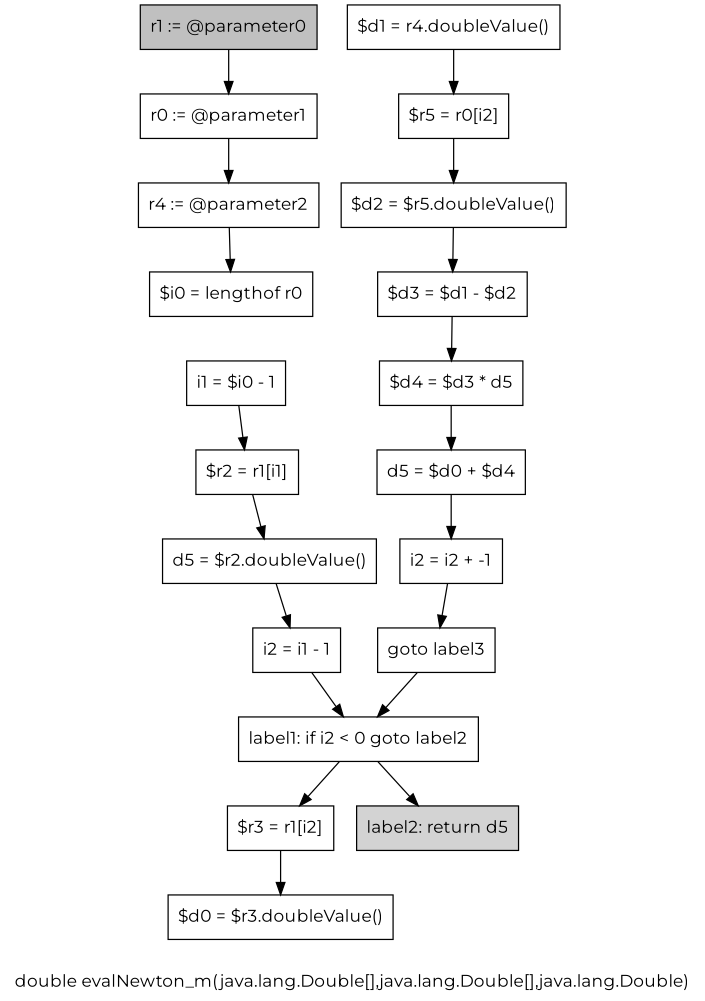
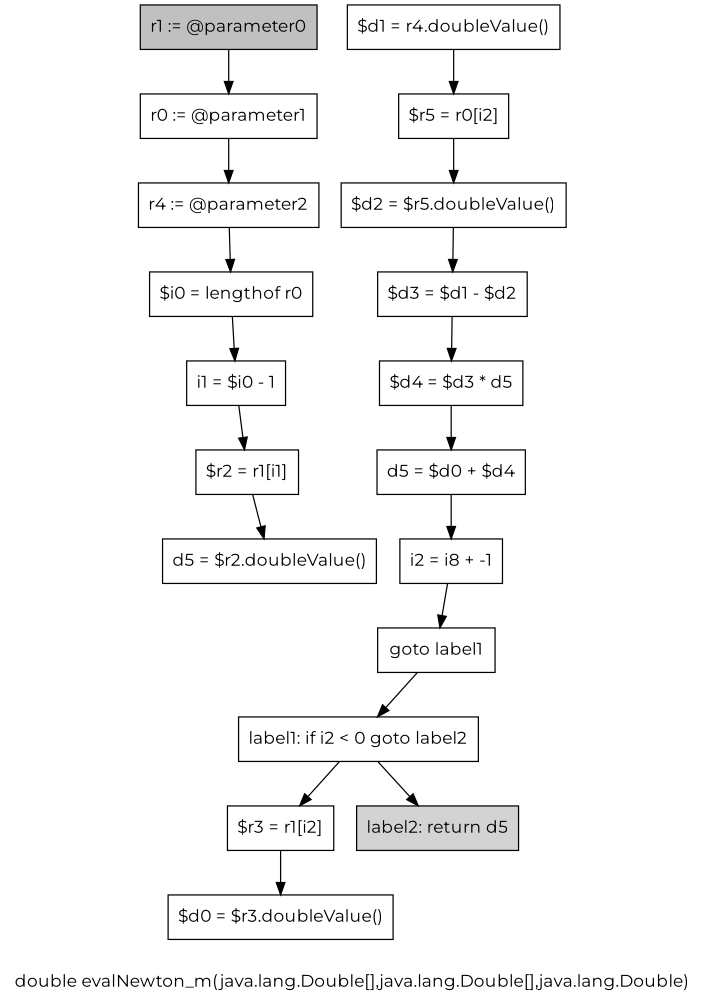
none -> (233, 333)
(451, 561) -> (451, 561)
(297, 650) -> none
(436, 650) -> (436, 650)
